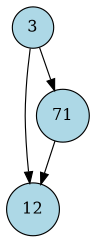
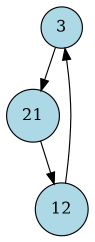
(25, 110) -> (71, 122)
(63, 116) -> (33, 116)
